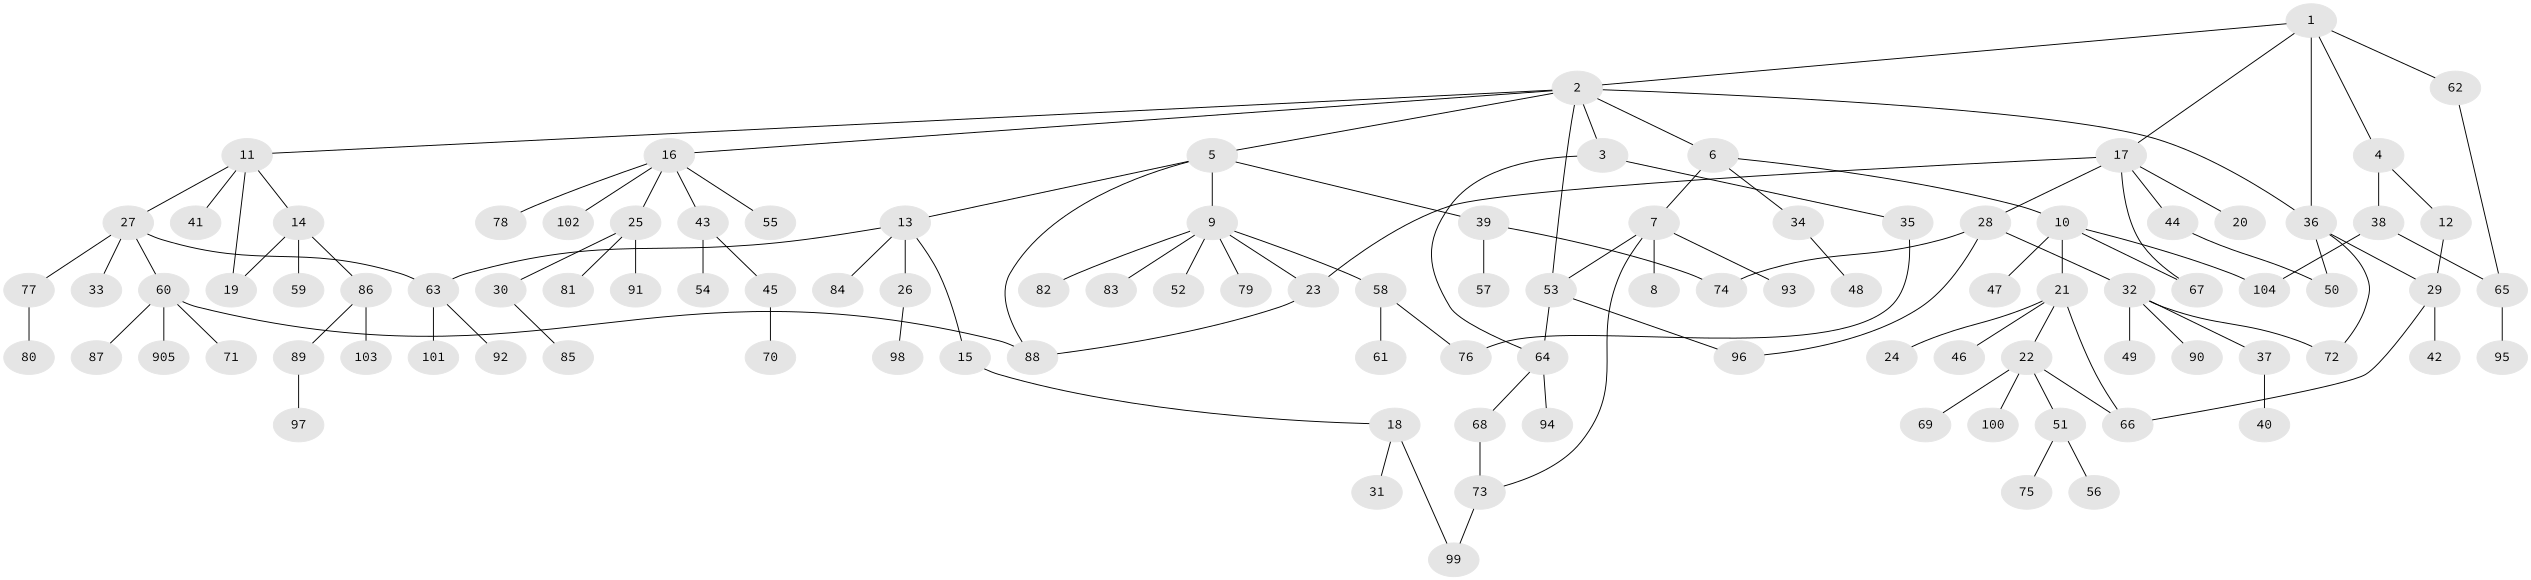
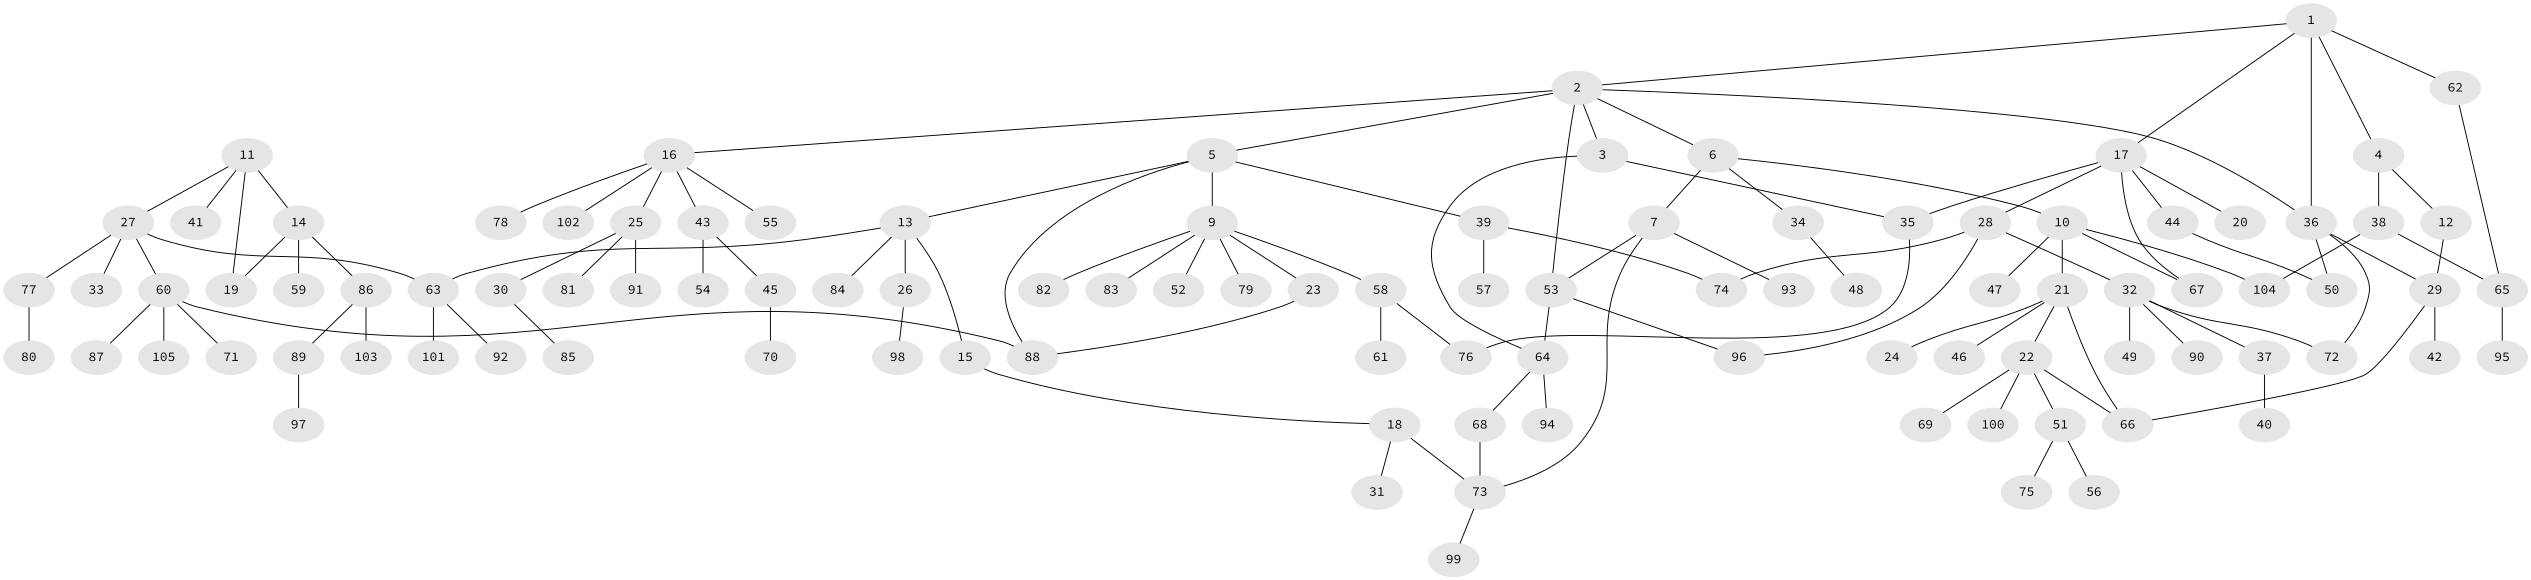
(912, 122) -> none
(1682, 181) -> (2013, 187)
(1654, 290) -> none
(164, 358) -> (164, 358)
(1424, 492) -> (1437, 459)
